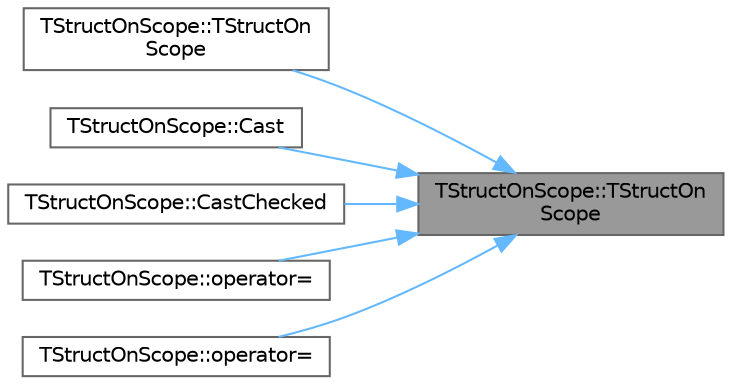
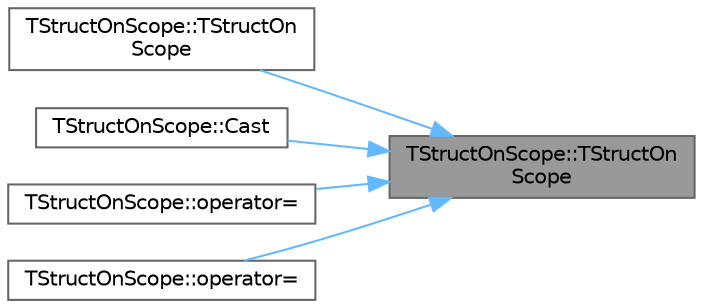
(176, 204) -> none
